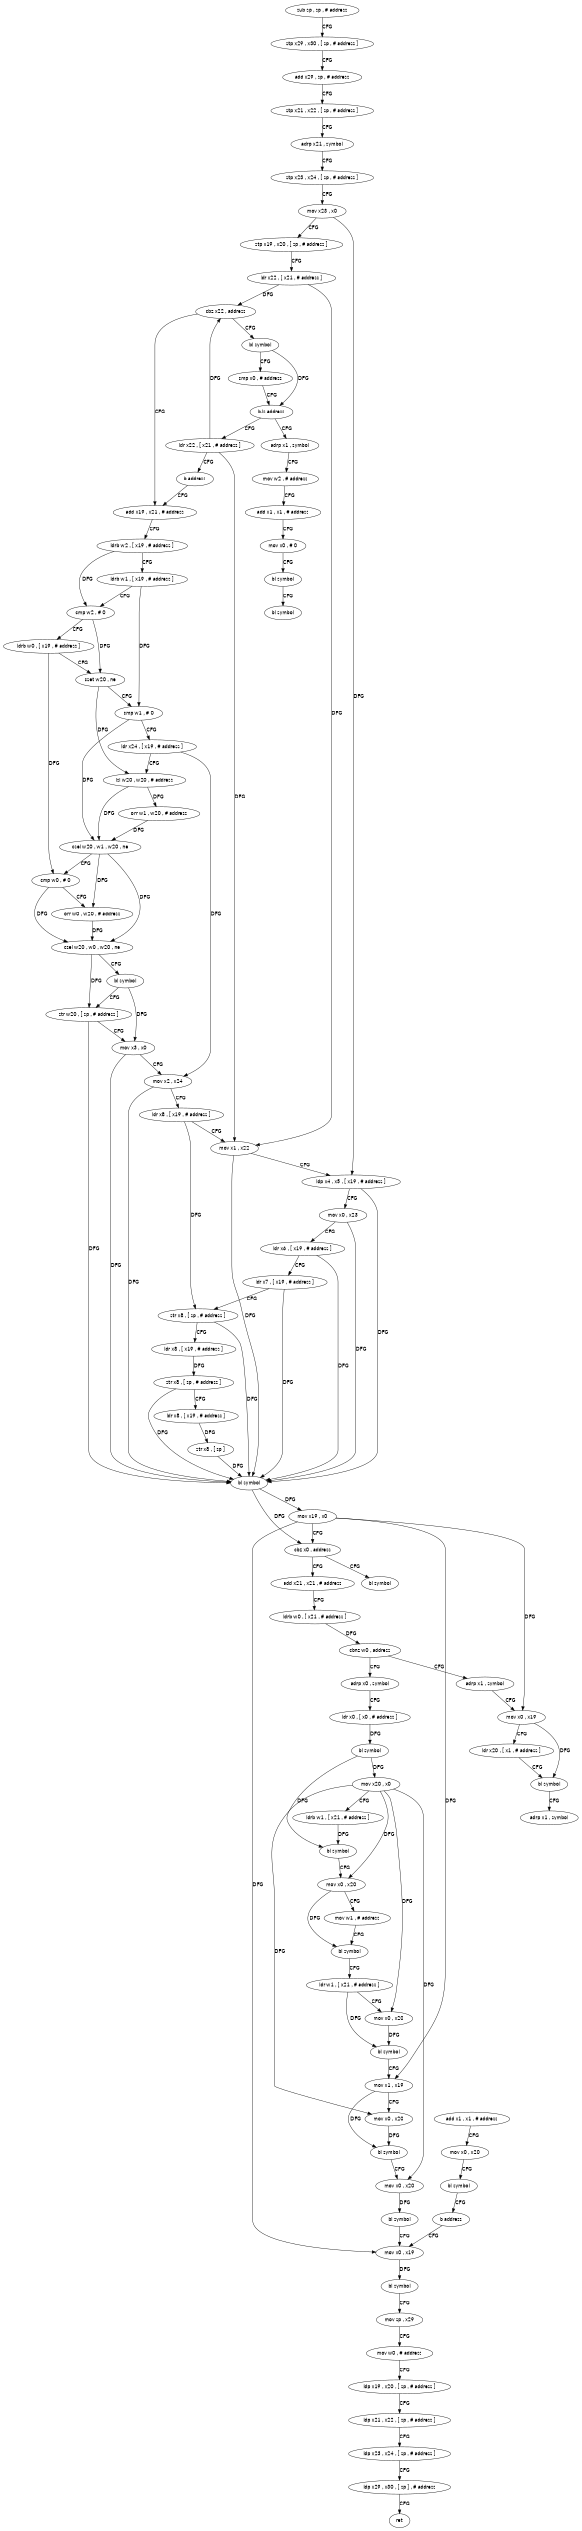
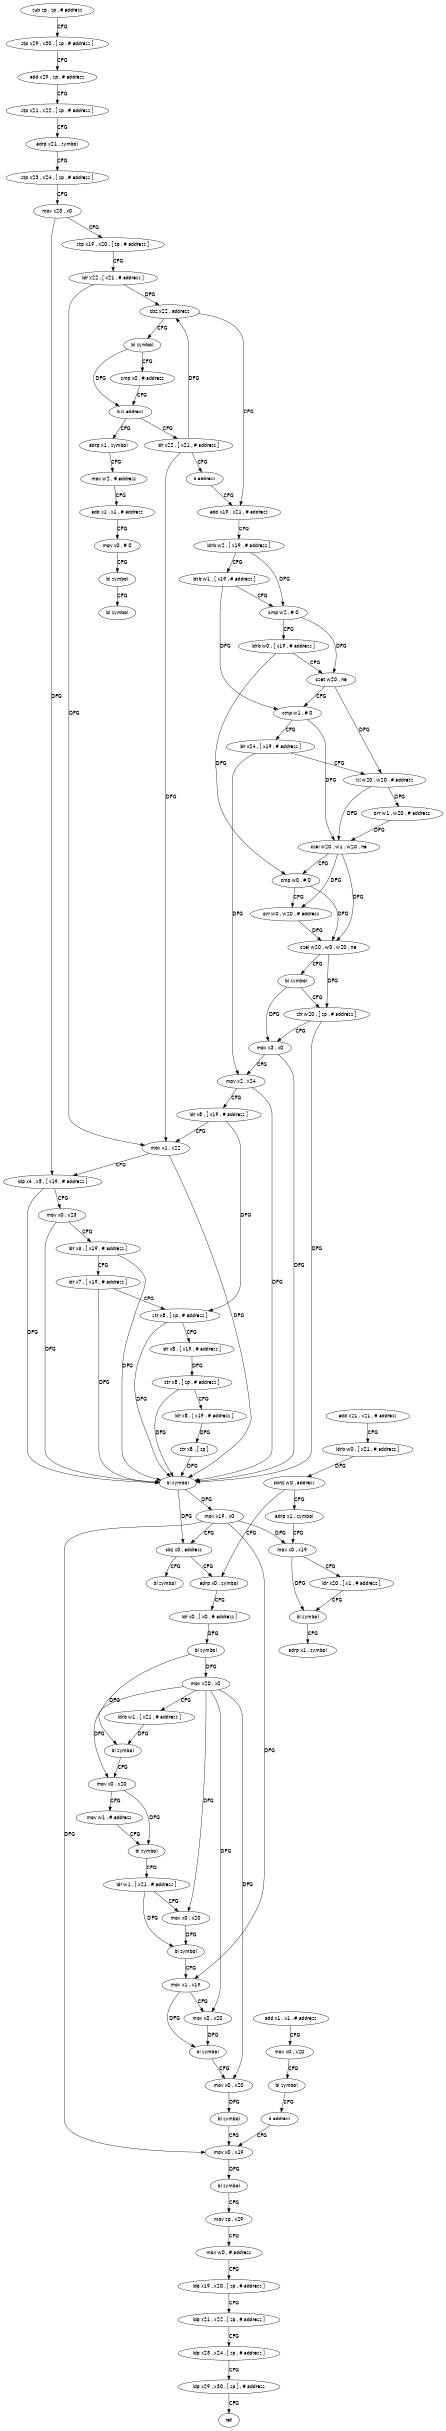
(313, 1565) -> (200, 1565)
